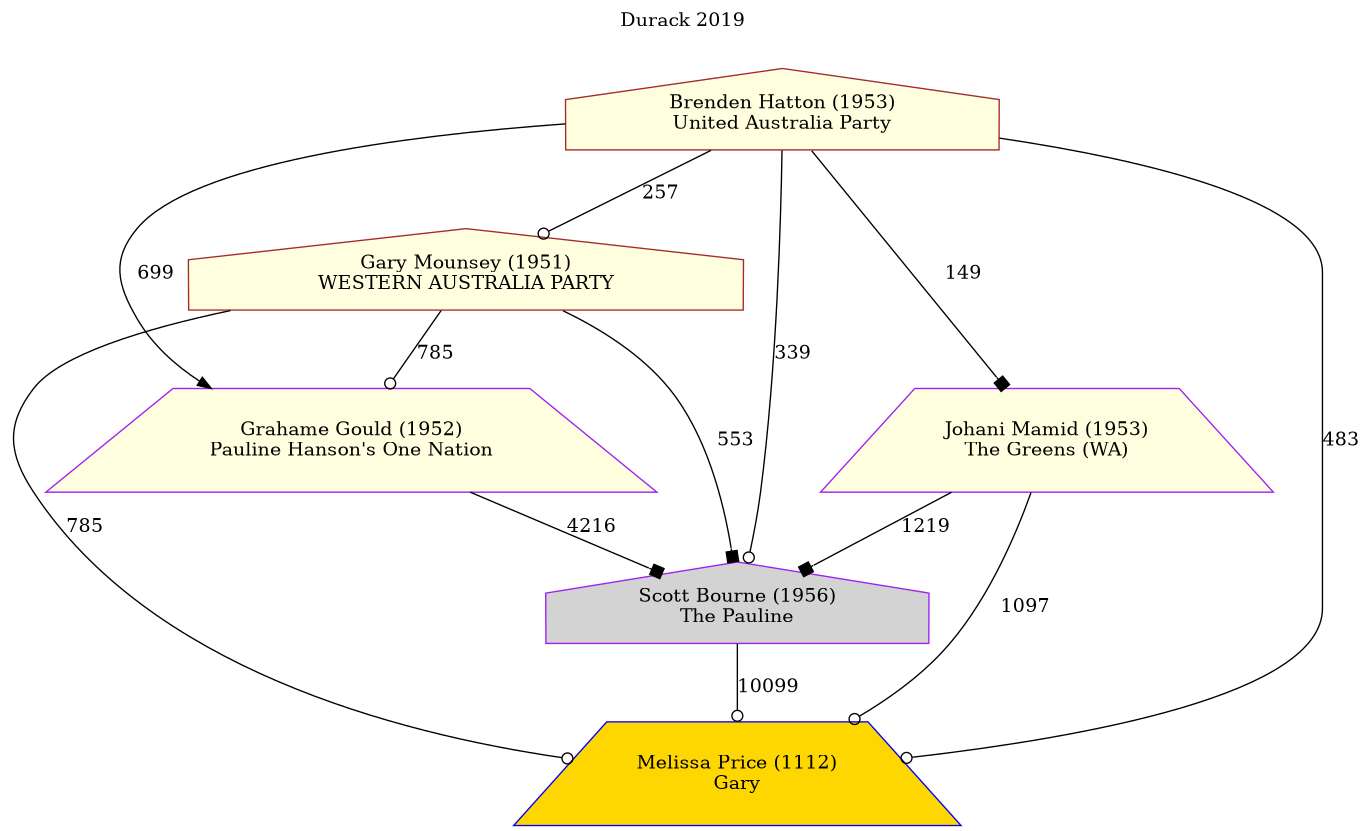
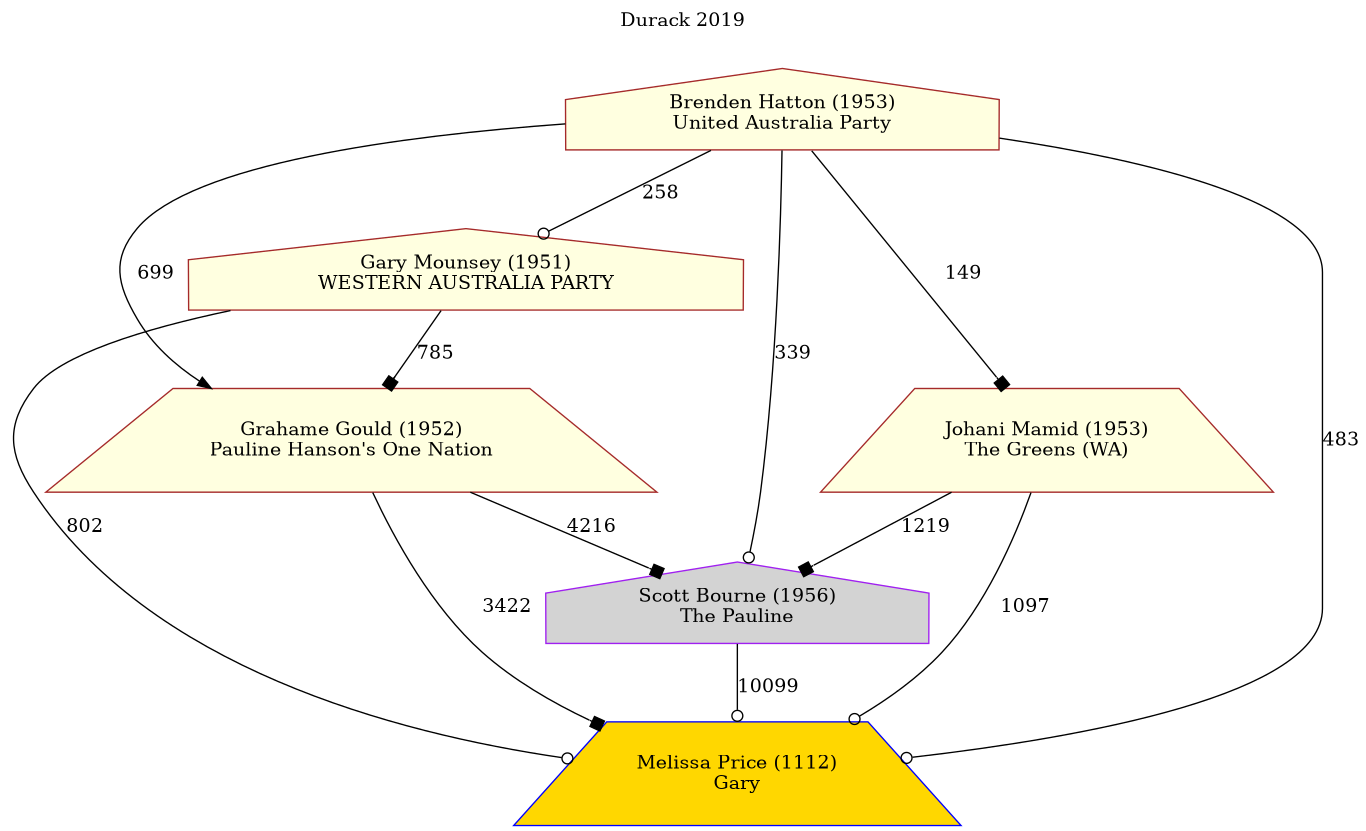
(661, 194) -> (661, 194)
(417, 345) -> (417, 345)
(681, 405) -> none
(351, 440) -> (351, 440)
(1047, 440) -> (1047, 440)
(85, 527) -> (85, 527)
none -> (459, 628)
